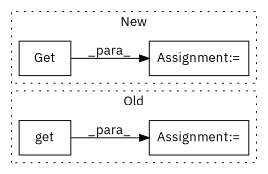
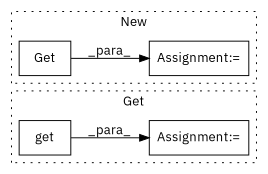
(134, 102) -> (134, 102)
